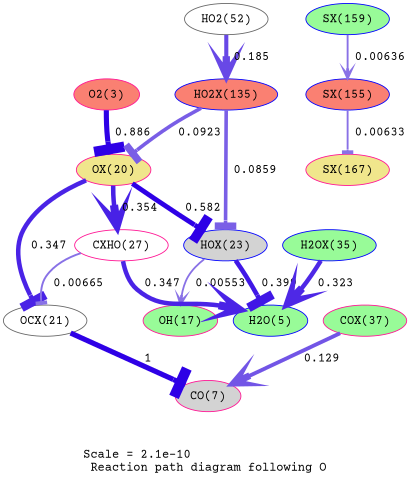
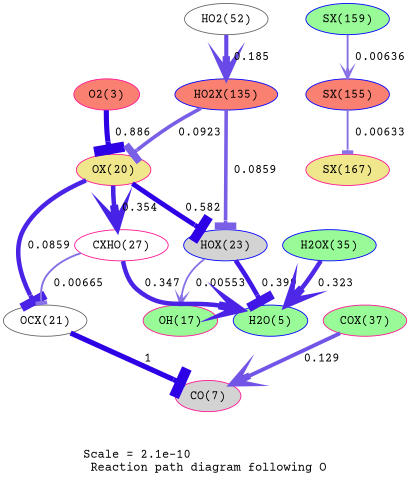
(45, 245) -> (45, 245)
